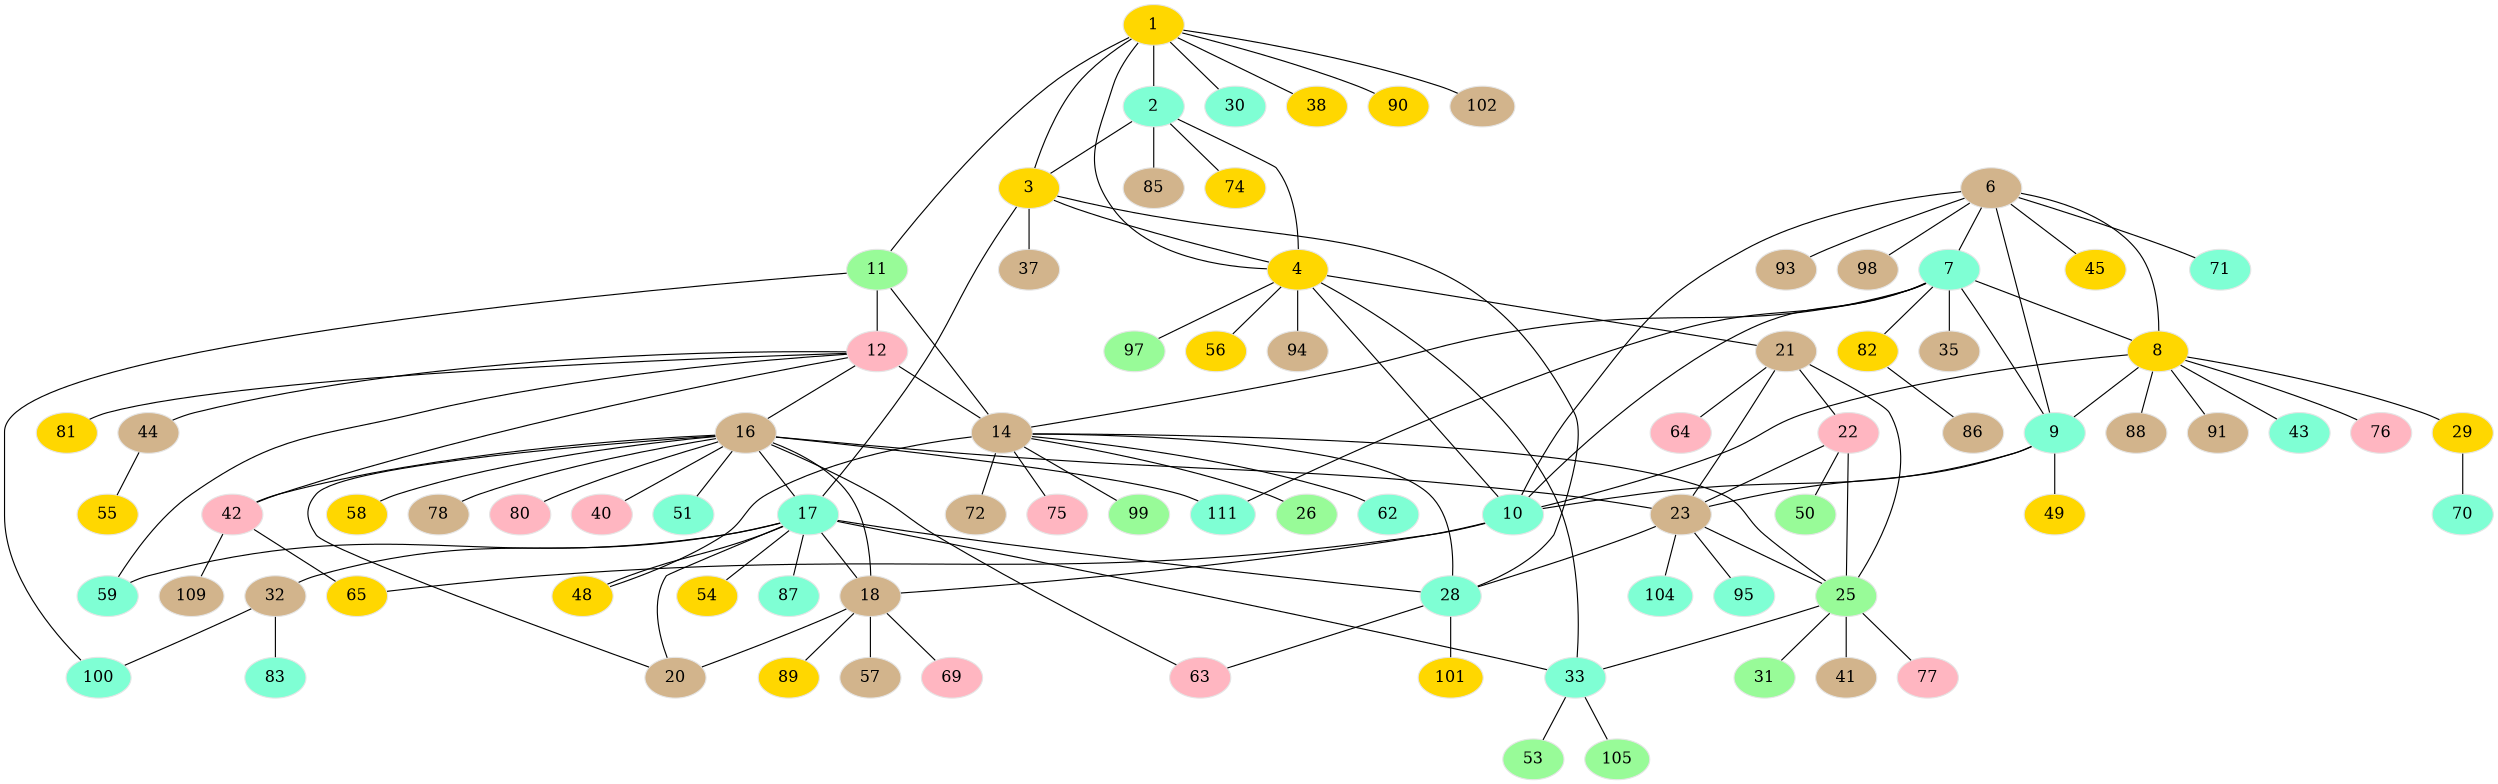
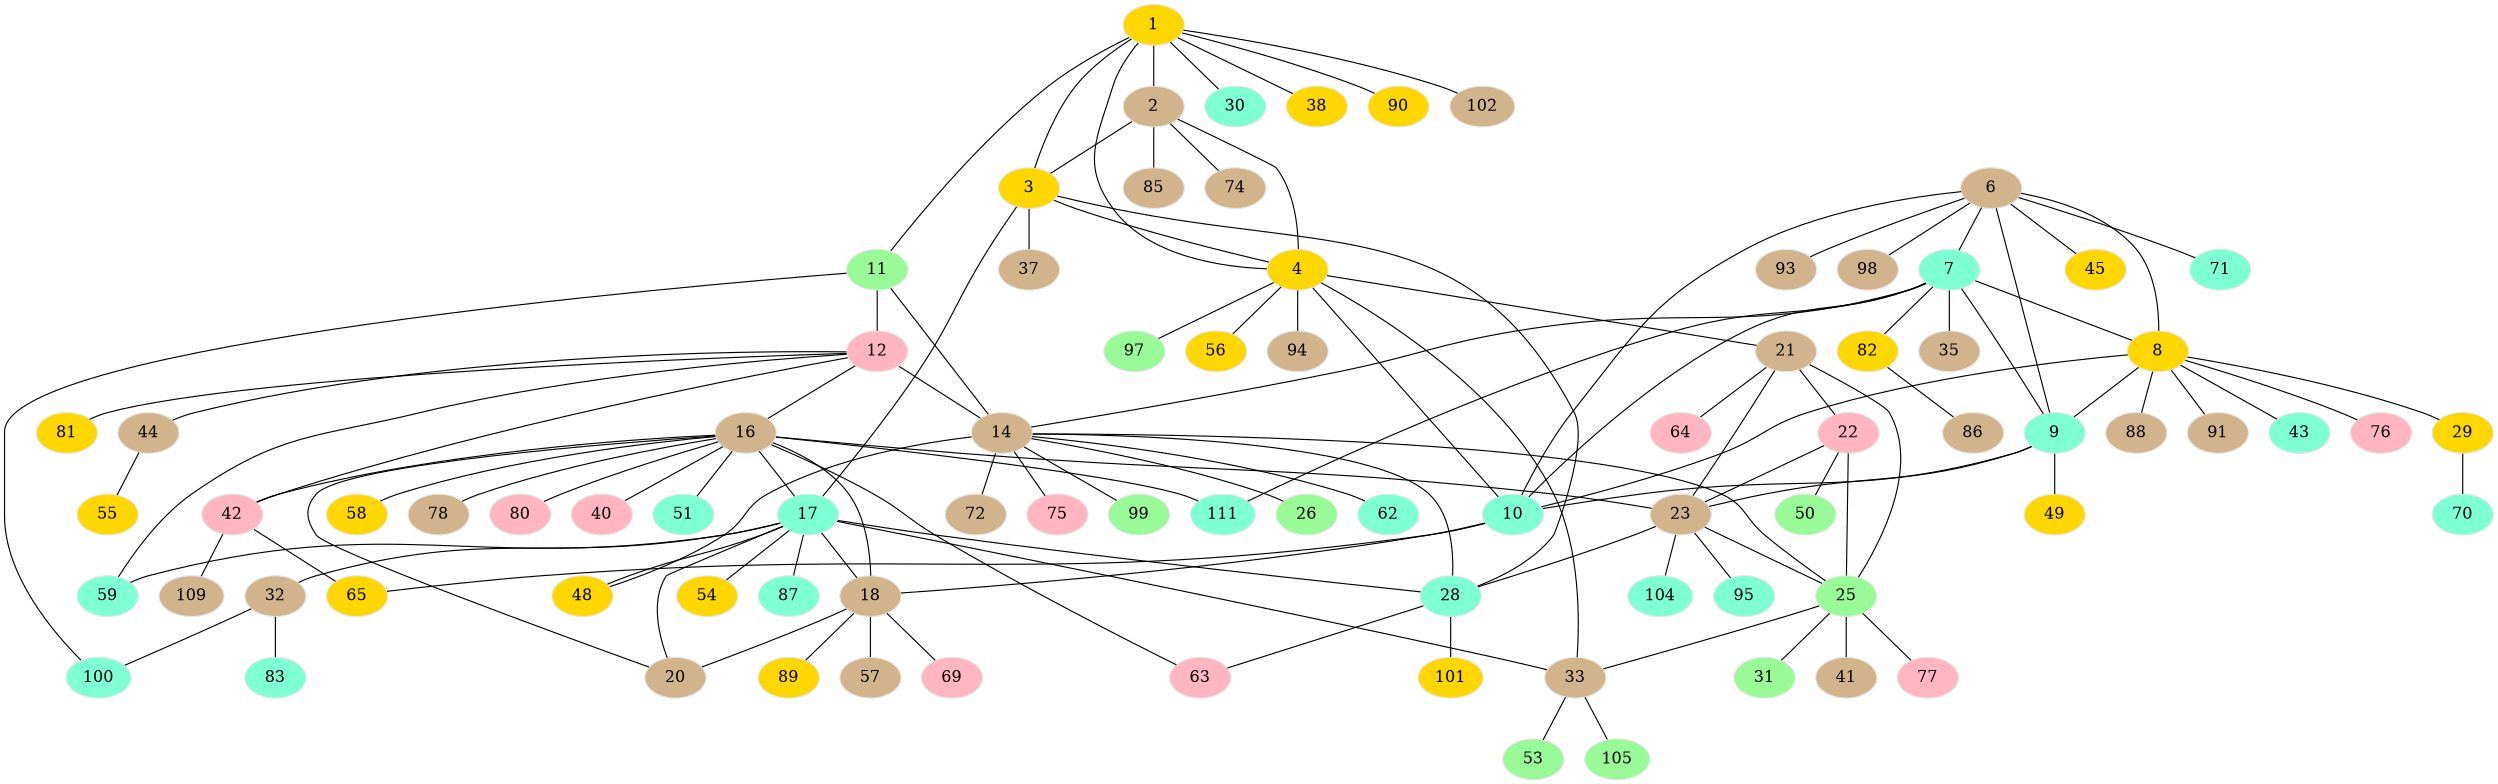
(1154, 107) -> (1154, 107)
(1235, 188) -> (1235, 188)
(1575, 678) -> (1575, 678)
